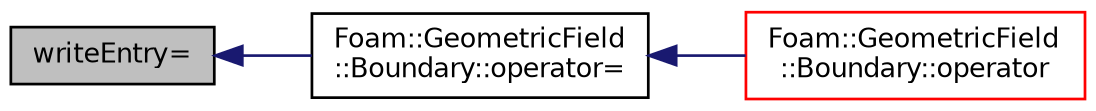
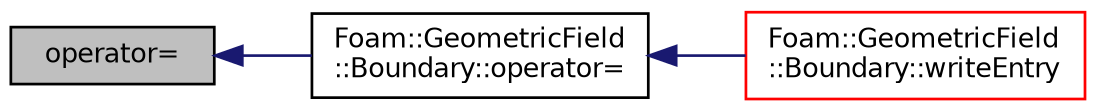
(113, 56) -> (113, 56)
(915, 56) -> (915, 56)
